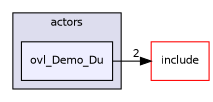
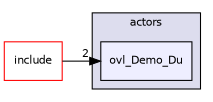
(128, 61) -> (76, 61)
